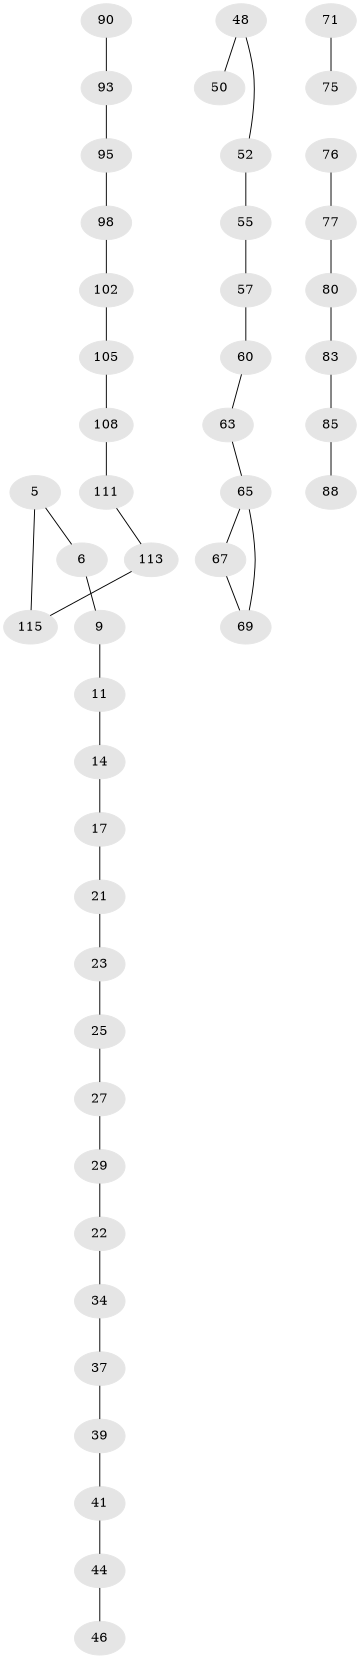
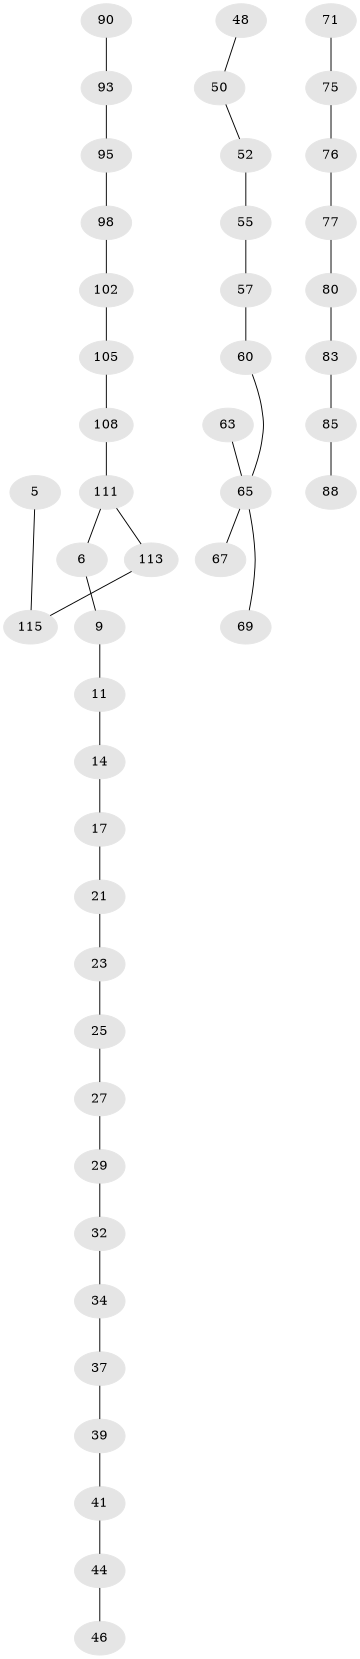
(254, 88) -> (233, 122)
none -> (331, 122)
(237, 391) -> (263, 425)
(59, 526) -> (94, 526)
(233, 593) -> none
(100, 1234) -> (100, 1234)
